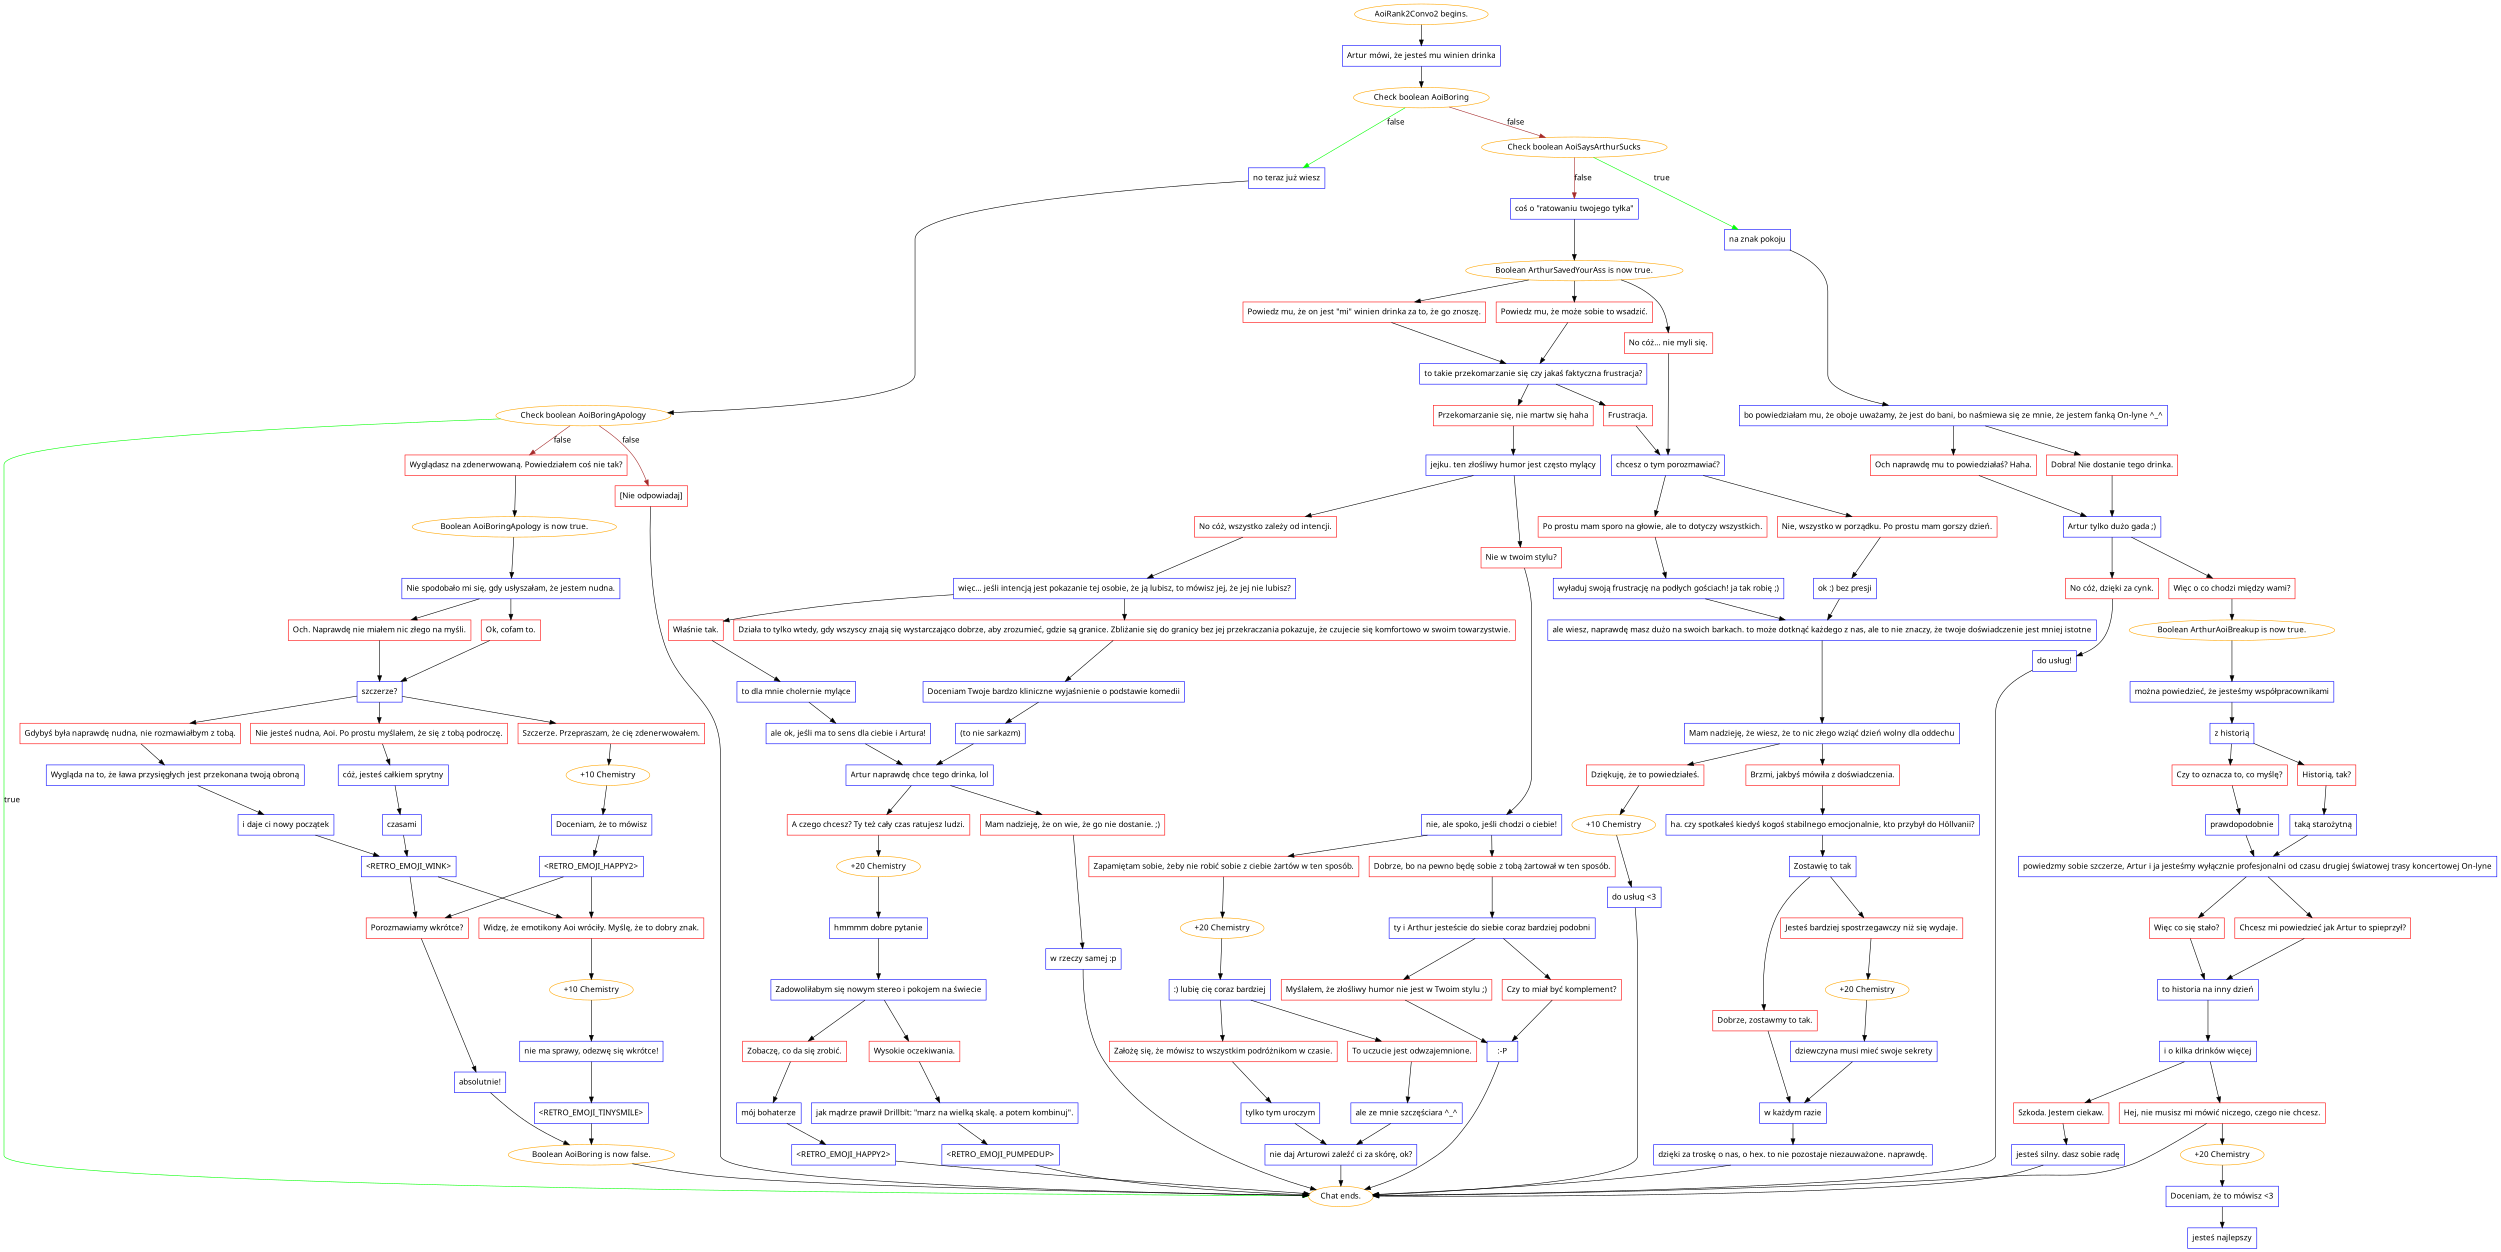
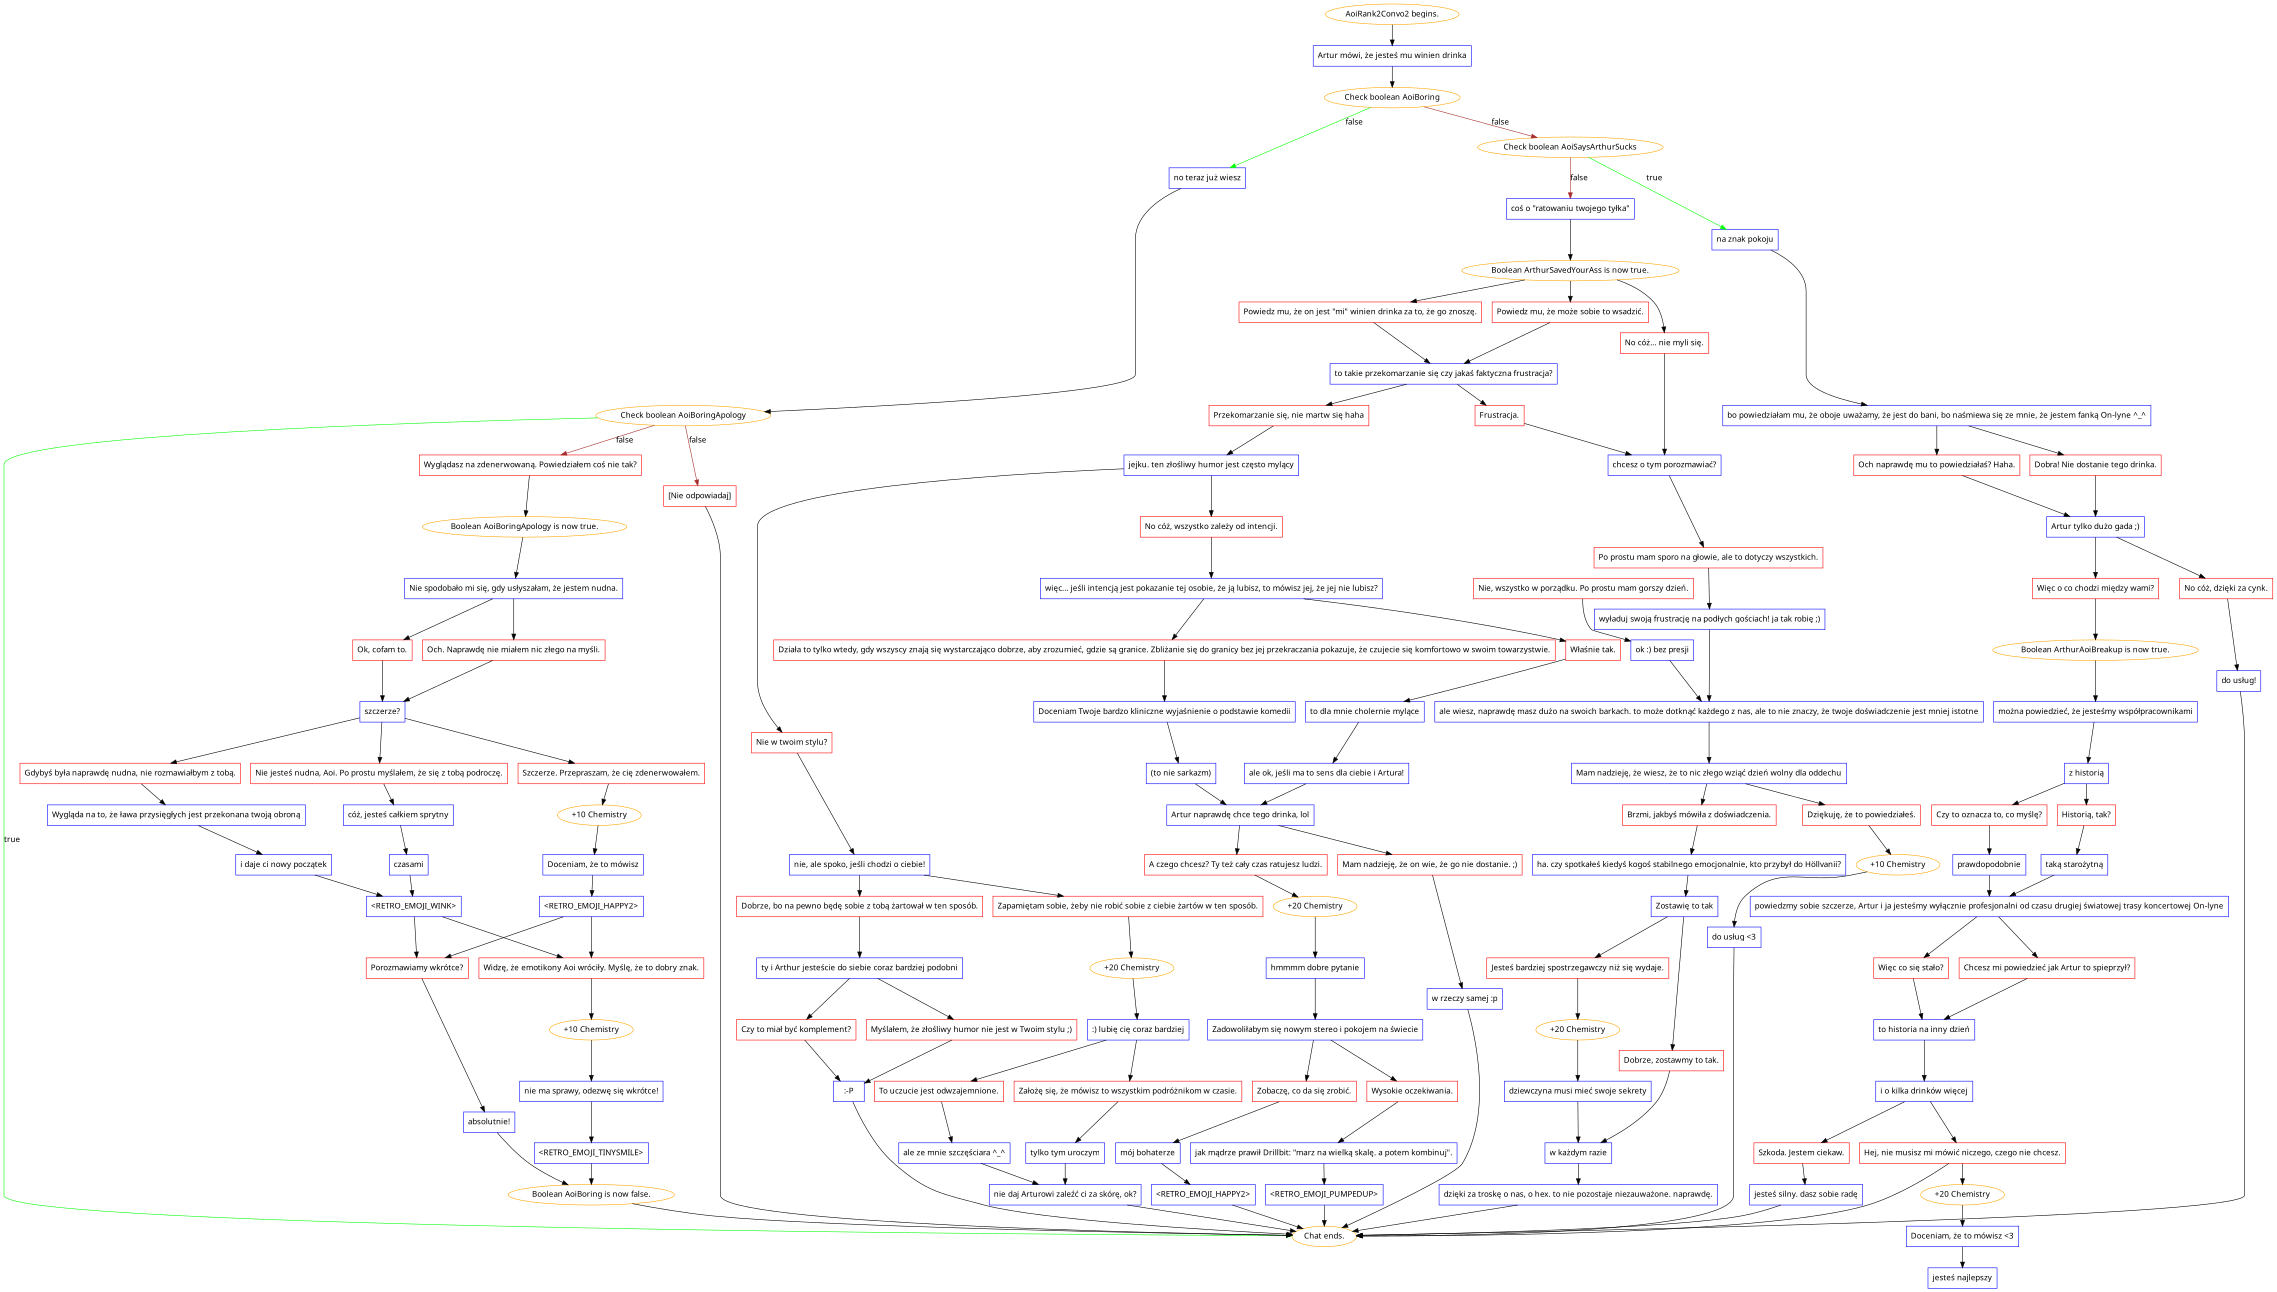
(1775, 495) -> none
